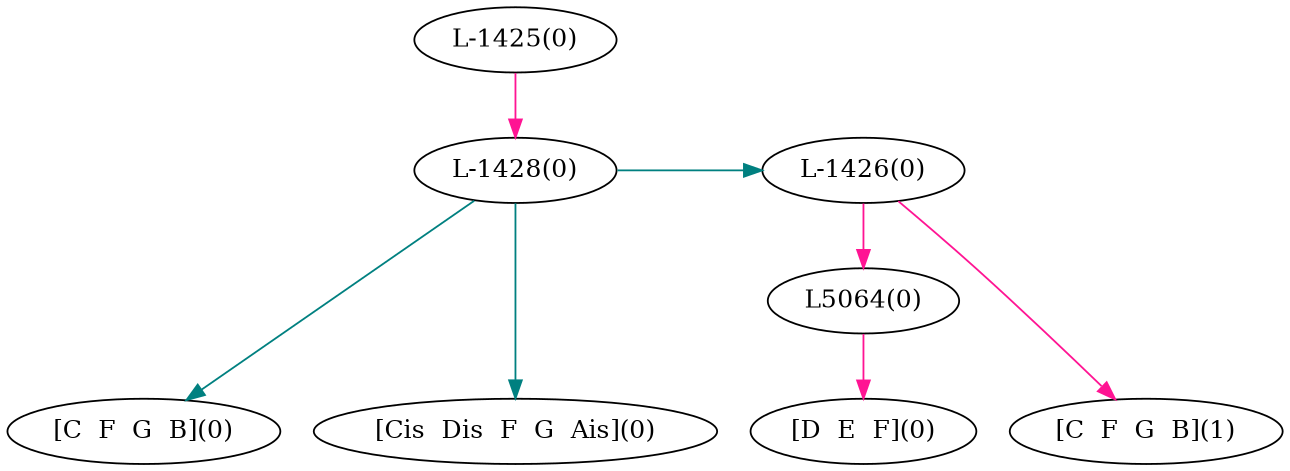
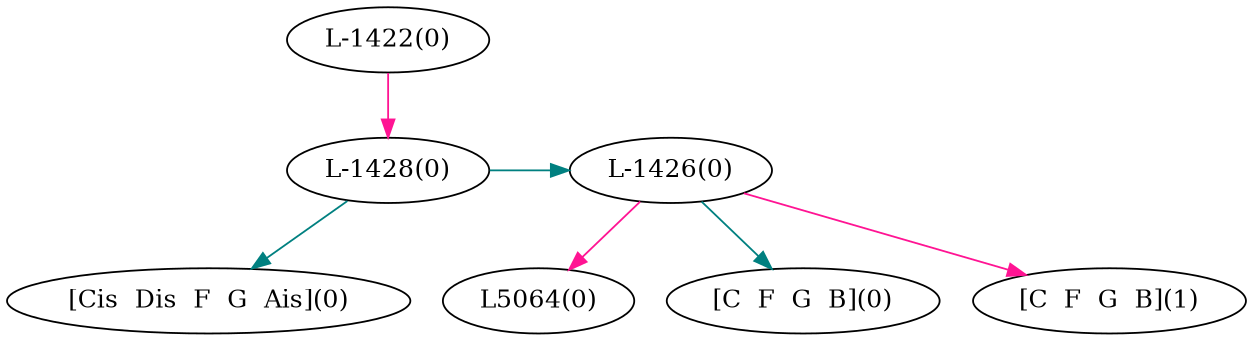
(515, 40) -> (388, 40)
(338, 295) -> (730, 229)
(863, 431) -> none
